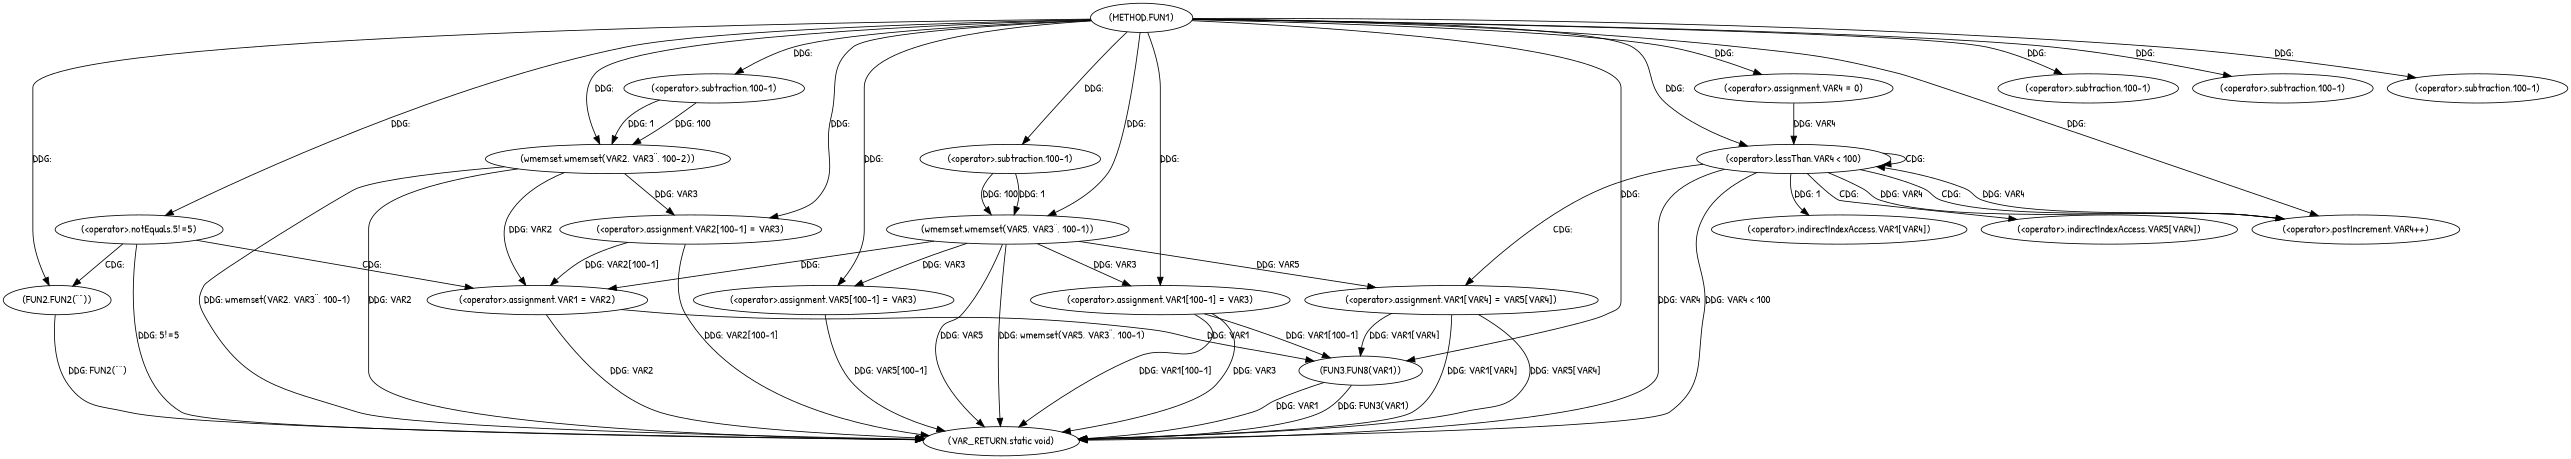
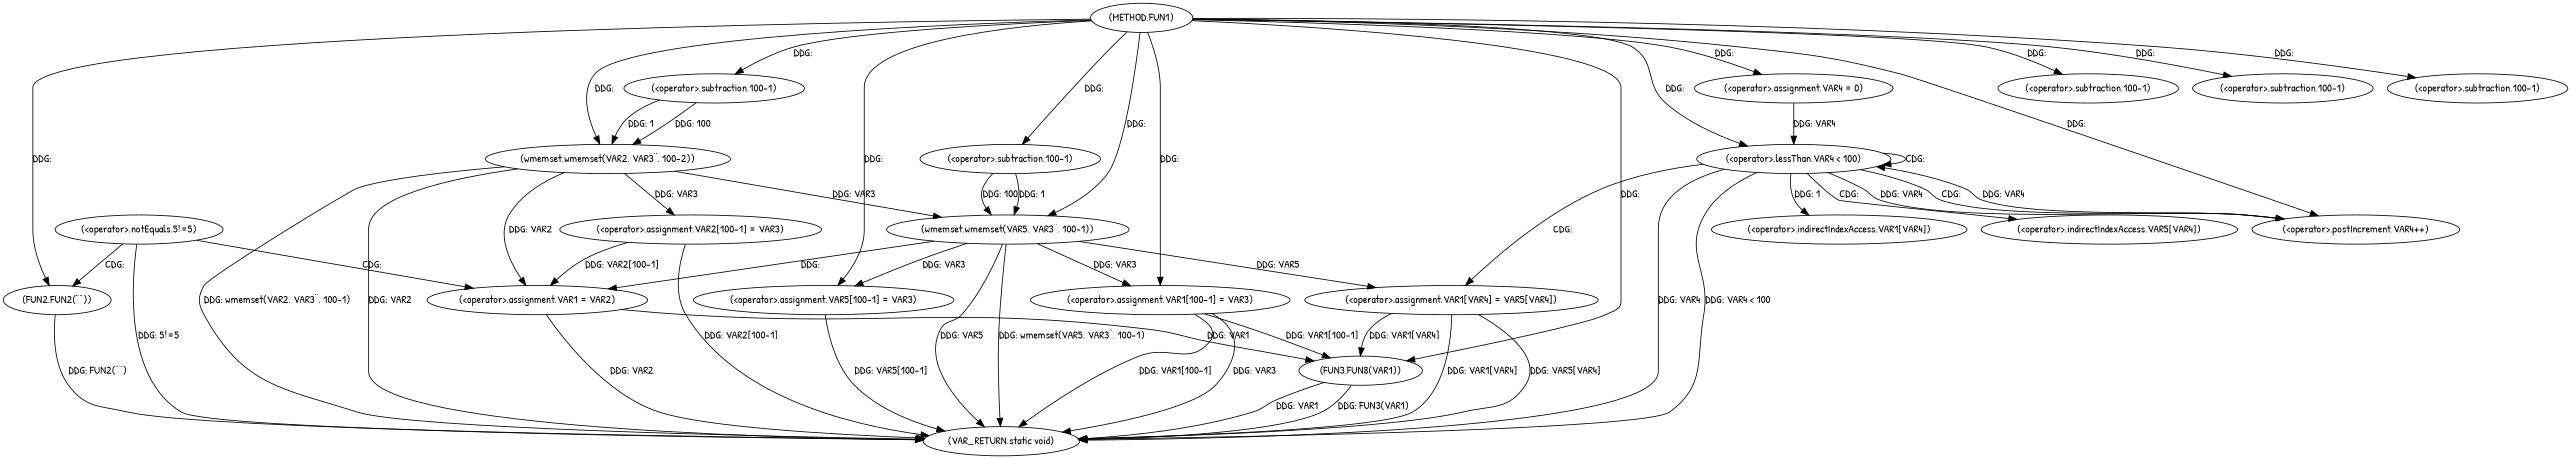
(870, 41) -> none
(617, 49) -> none
none -> (804, 194)
